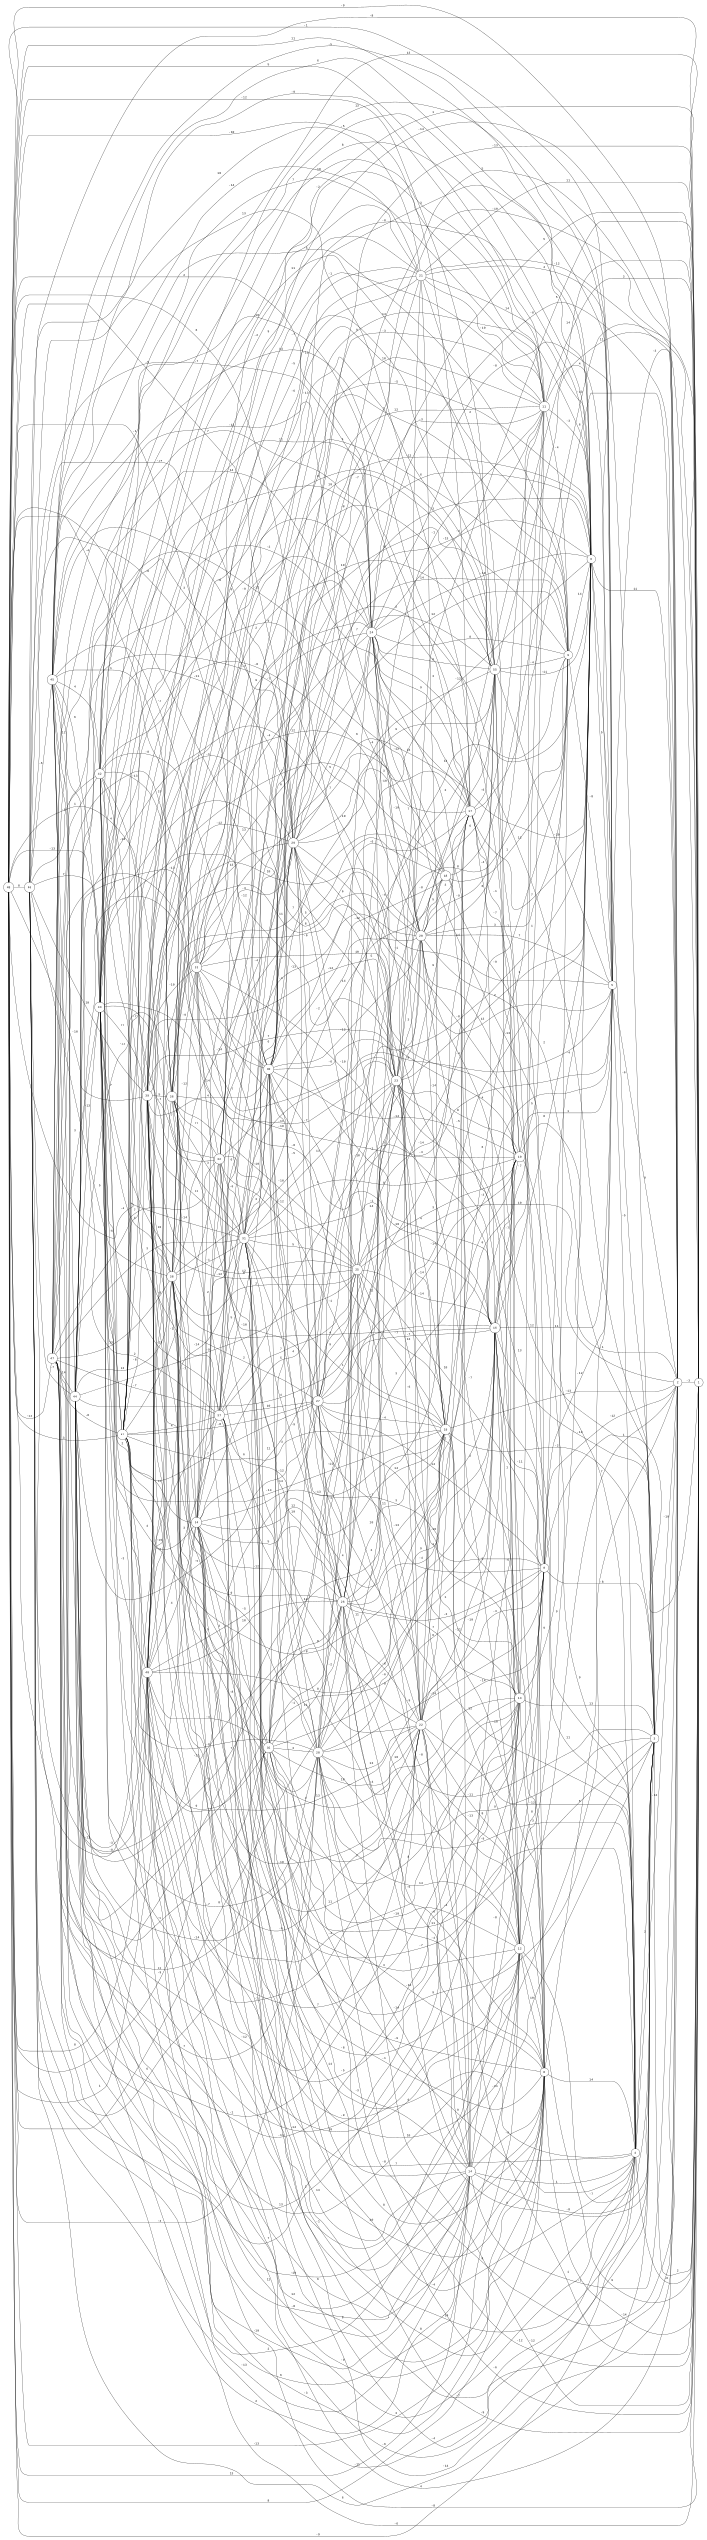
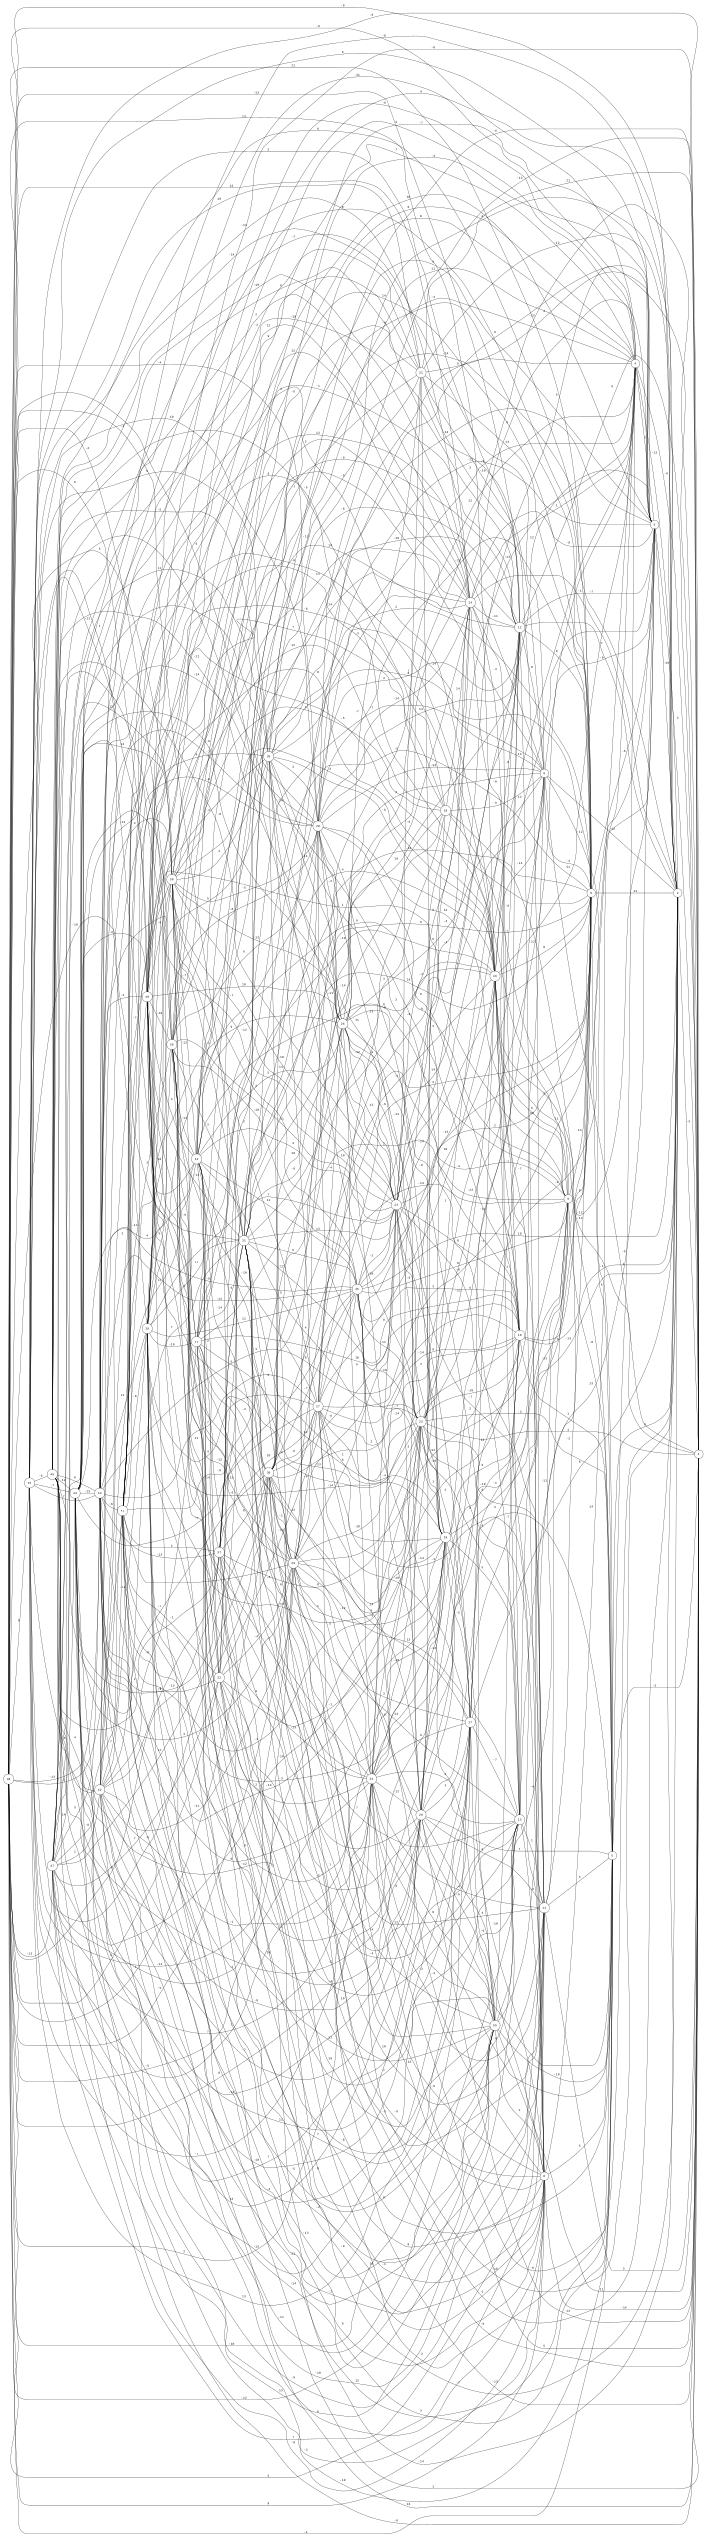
(78, 991) -> (42, 565)
(445, 1287) -> (591, 1465)
(135, 1388) -> none
(544, 1628) -> (544, 1358)
